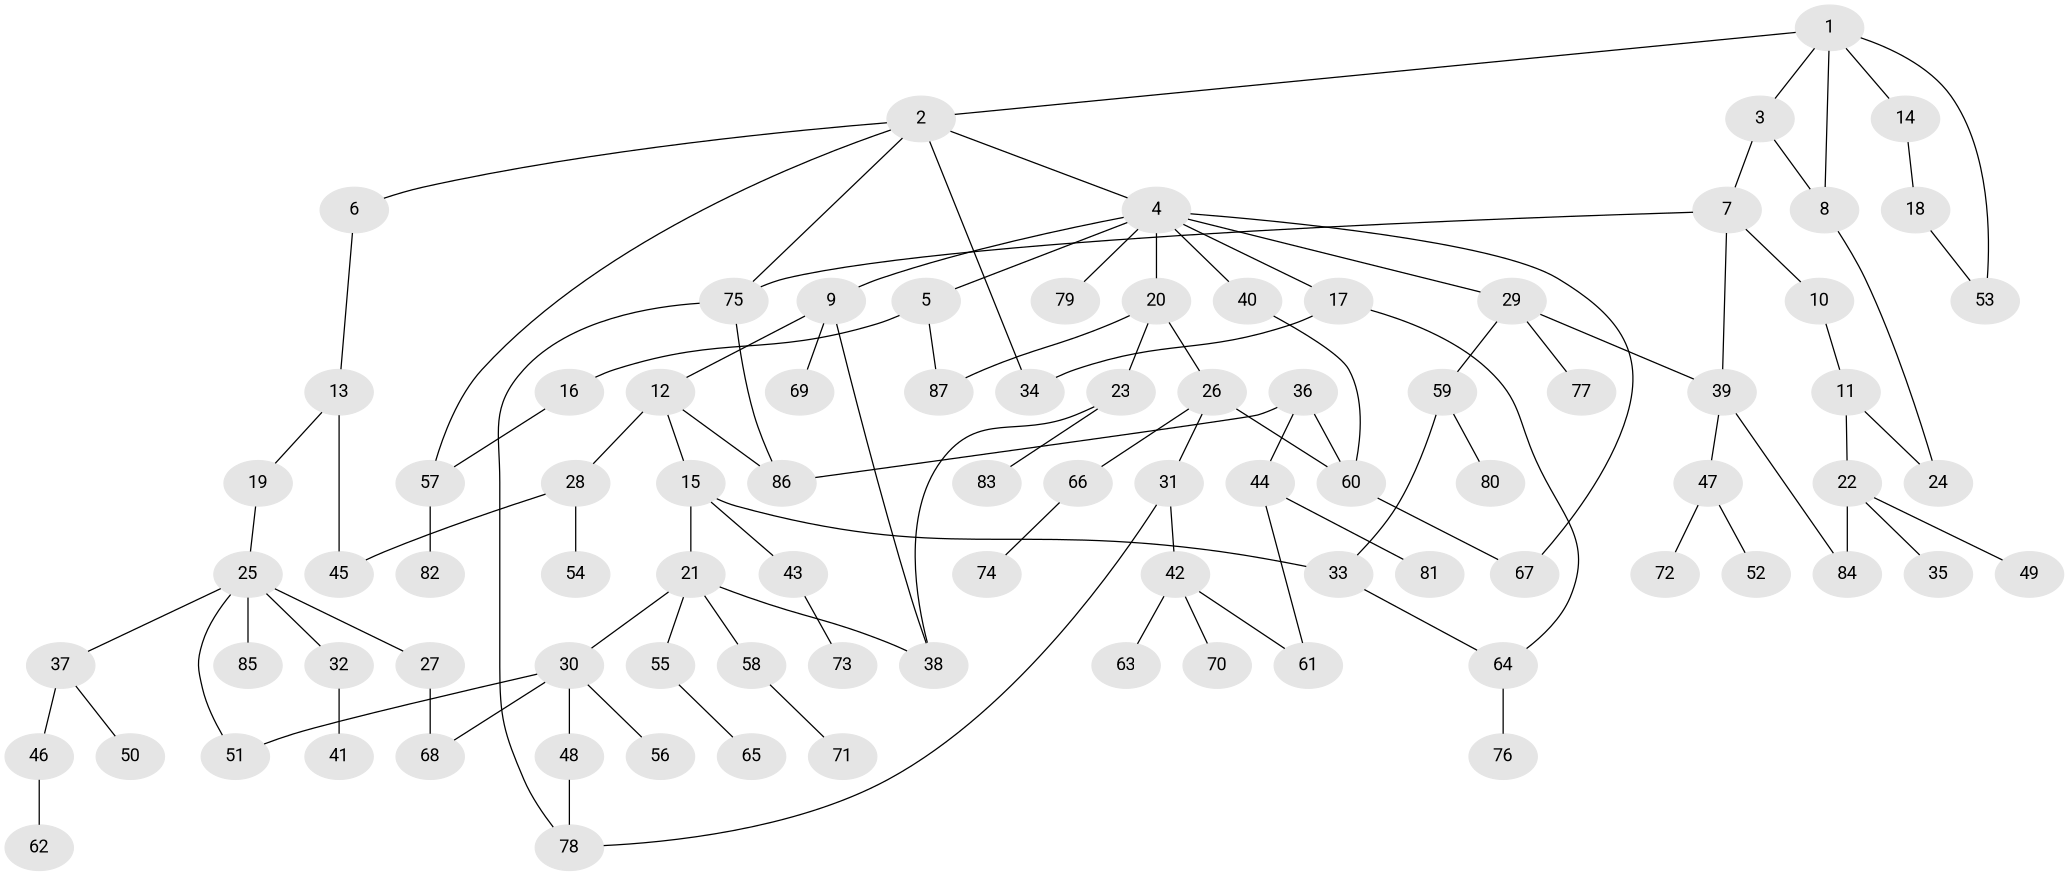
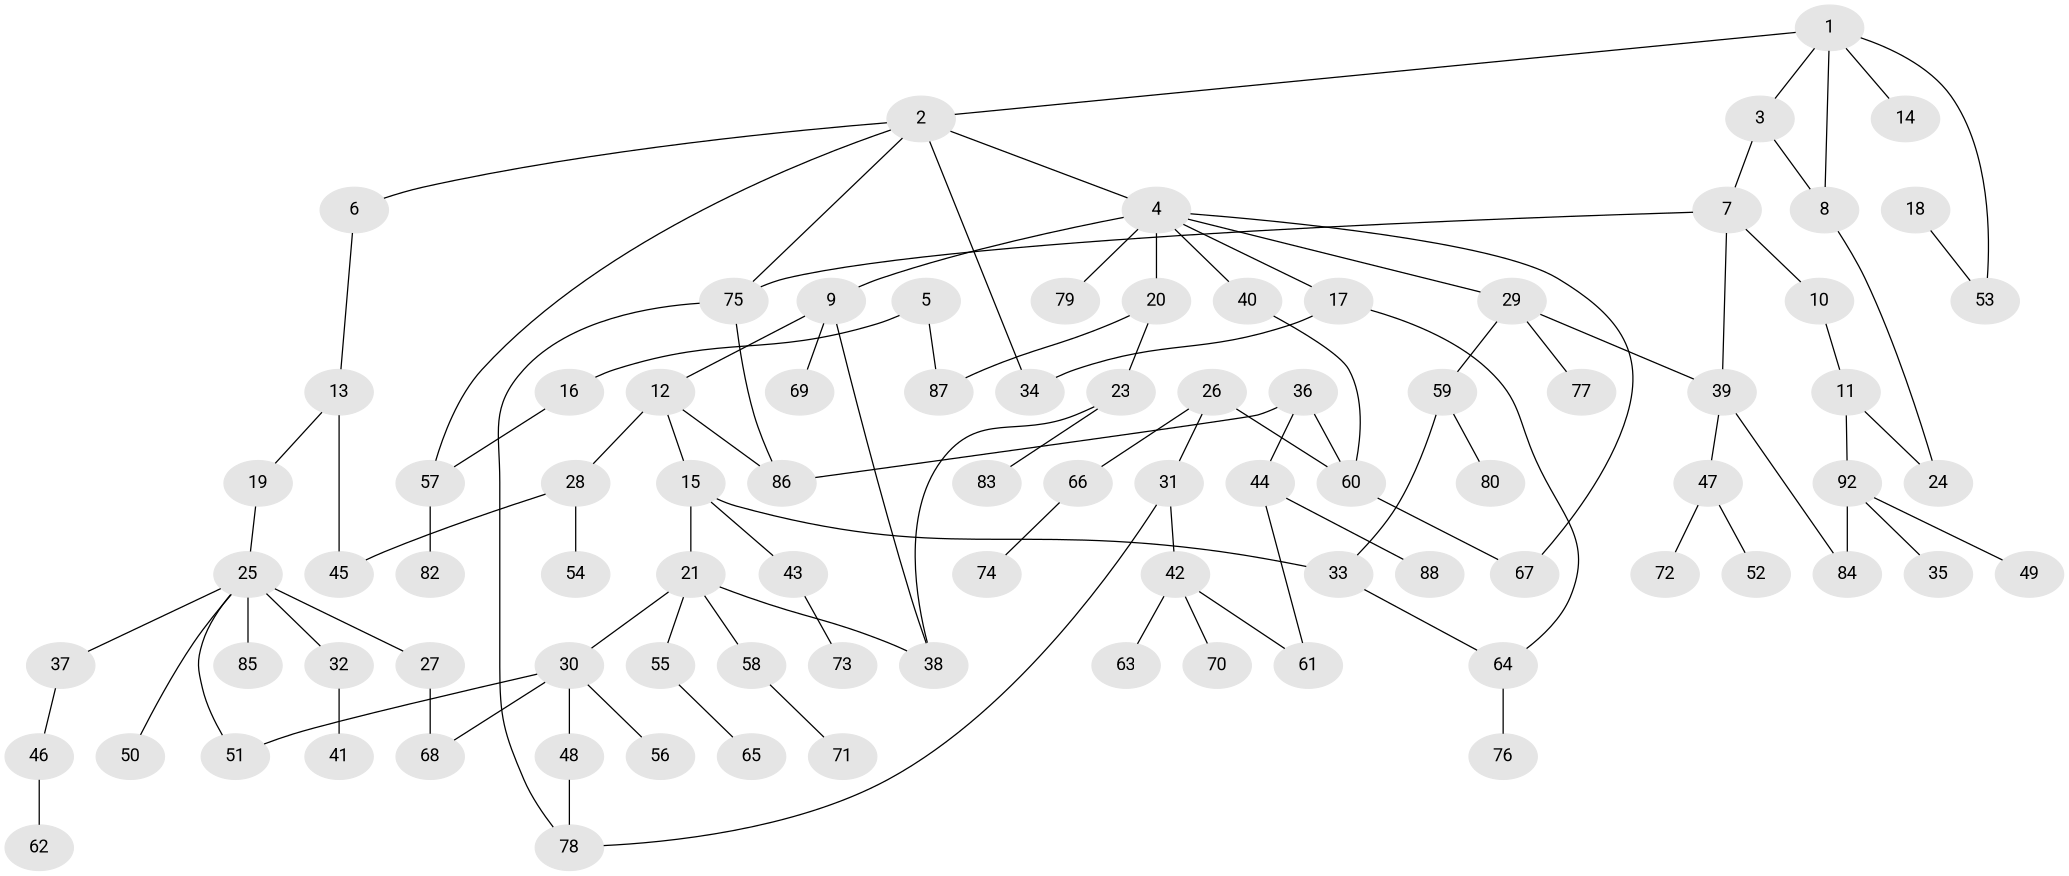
(1911, 165) -> none
(1041, 256) -> none
(1180, 339) -> none
(1847, 483) -> (1847, 483)
(1430, 574) -> (1430, 574)
(96, 711) -> (181, 662)
